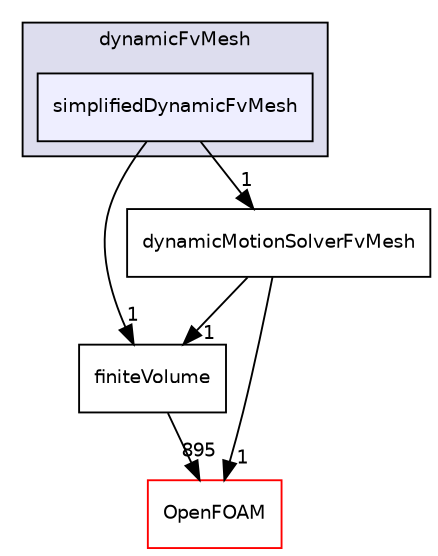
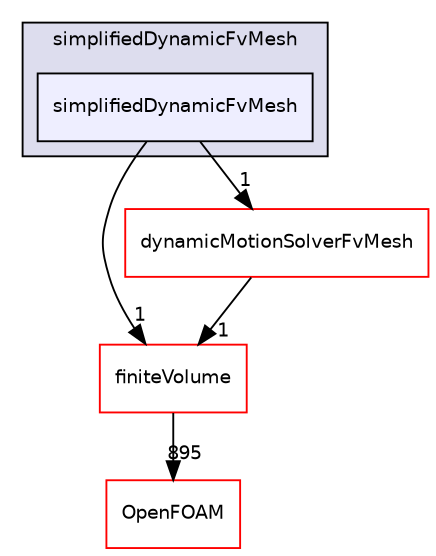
(175, 40) -> (175, 40)
(279, 243) -> (277, 243)
(253, 370) -> none
(153, 379) -> (173, 379)
